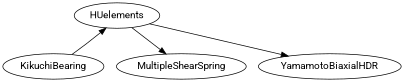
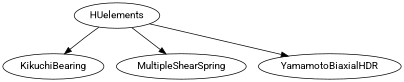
(86, 44) -> (84, 38)
